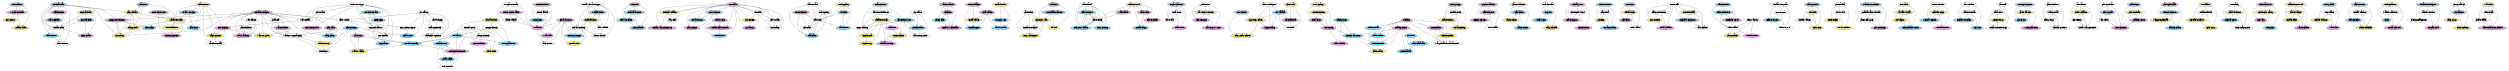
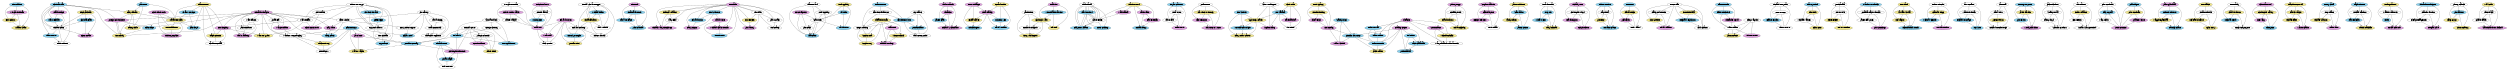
(491, 20) -> (491, 20)
none -> (1242, 28)
